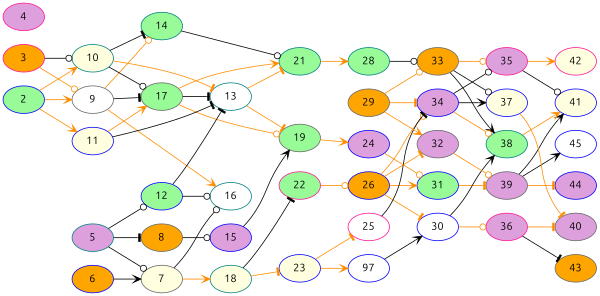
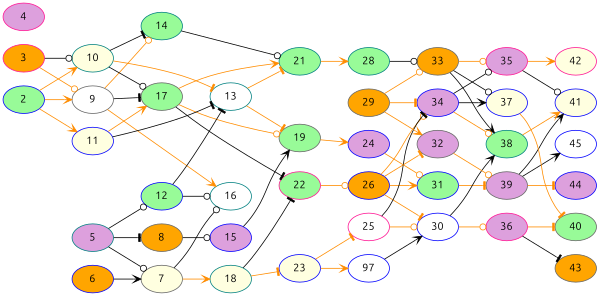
(194, 97) -> (227, 143)
none -> (400, 227)
(576, 227) -> (576, 227)
